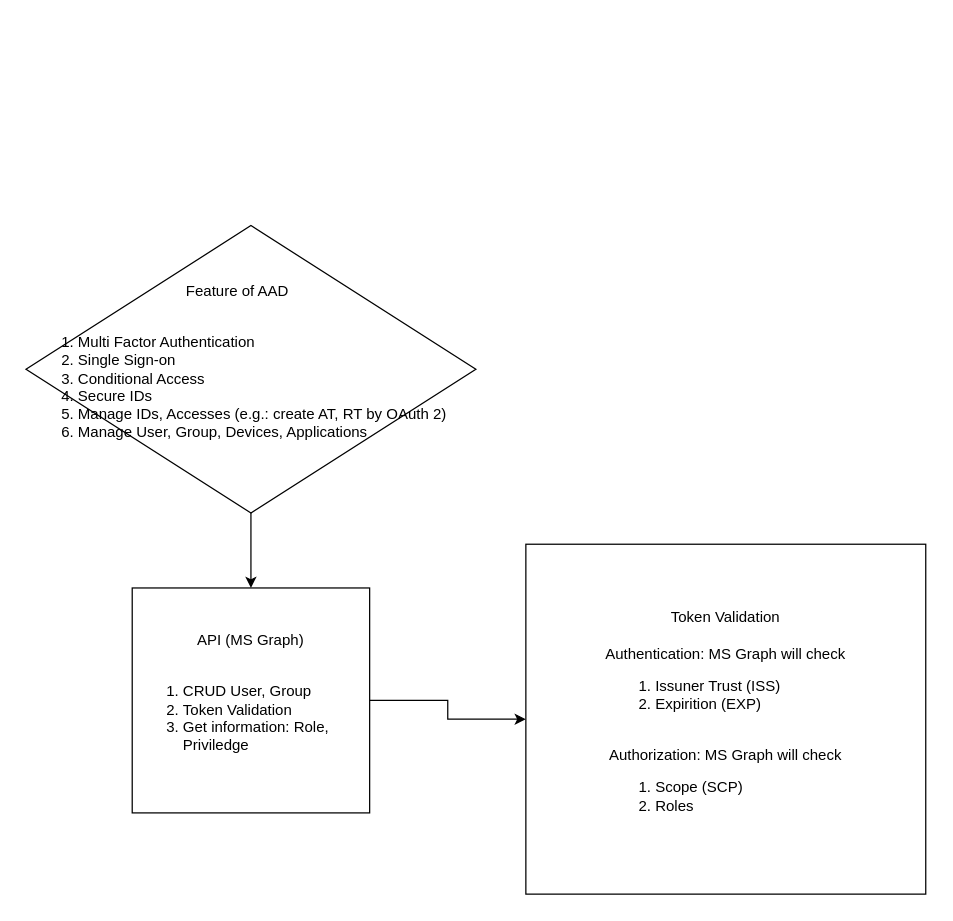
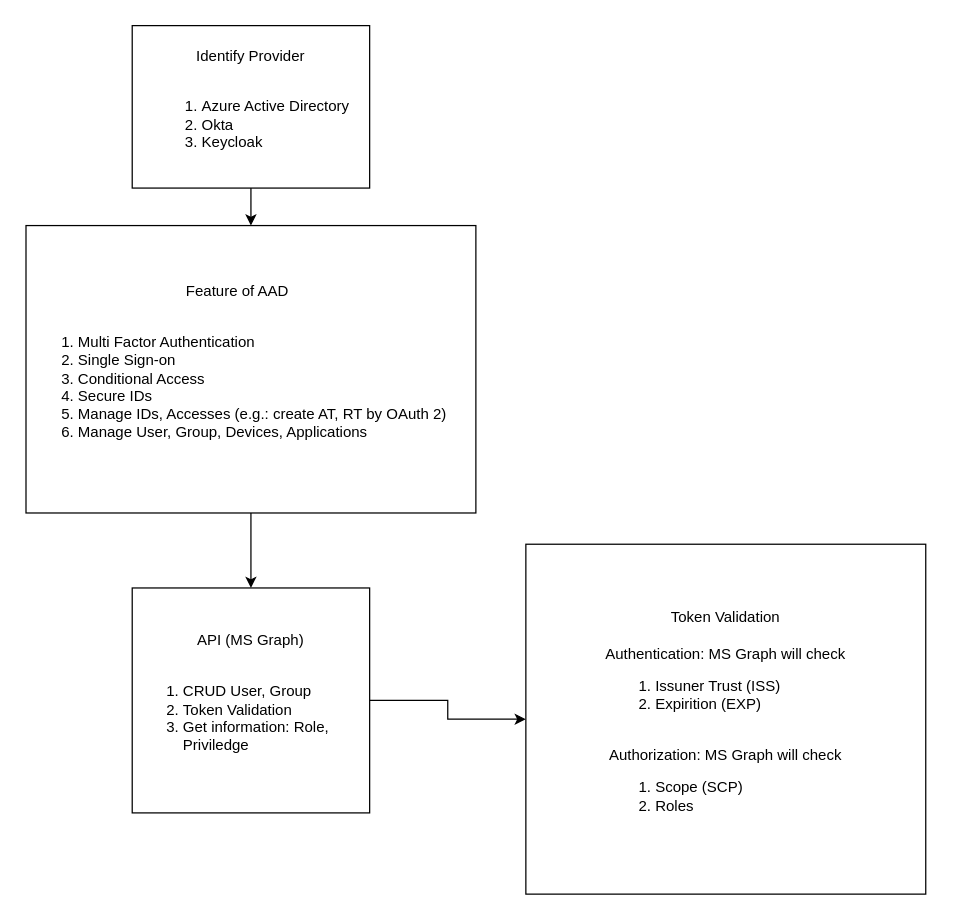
none -> (251, 107)
none -> (251, 211)
(251, 369) -> (251, 369)
